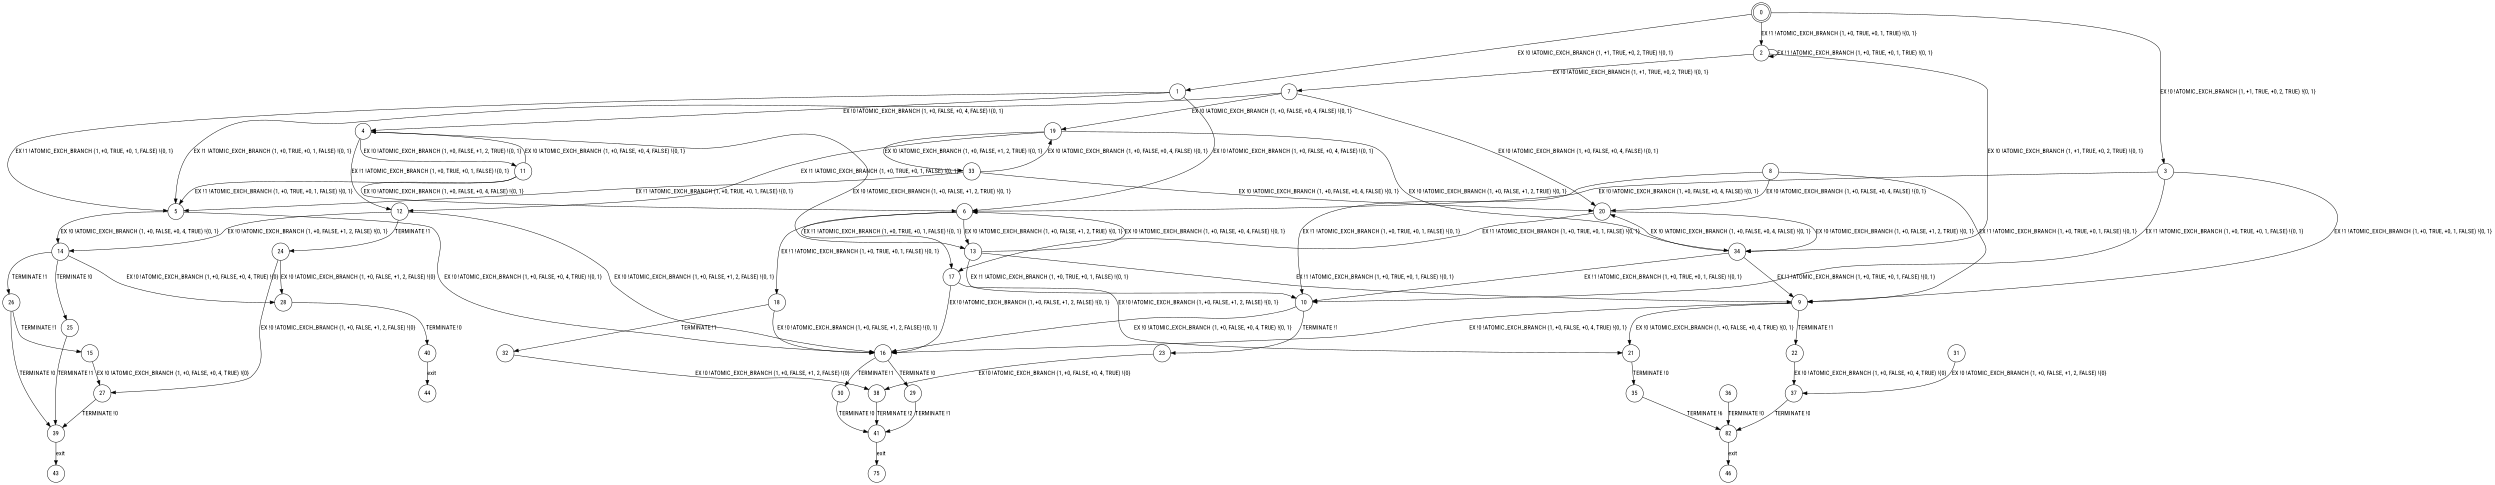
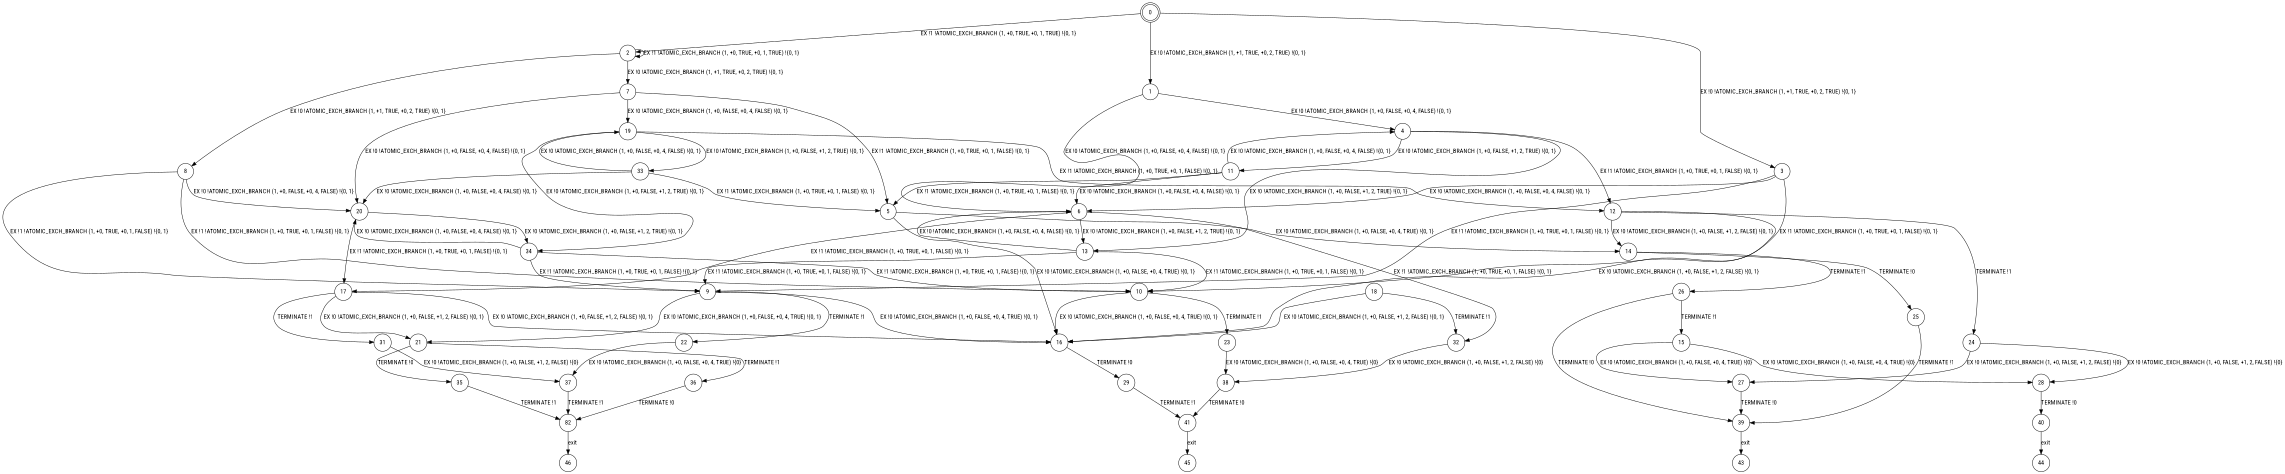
(497, 106) -> none
(1988, 167) -> (399, 78)
(792, 231) -> (1316, 250)
(165, 295) -> (1831, 377)
none -> (284, 330)
none -> (600, 350)
(841, 393) -> none
(895, 414) -> (1227, 403)
(1705, 414) -> (539, 403)
(1793, 414) -> (586, 403)
(877, 474) -> (1187, 463)
